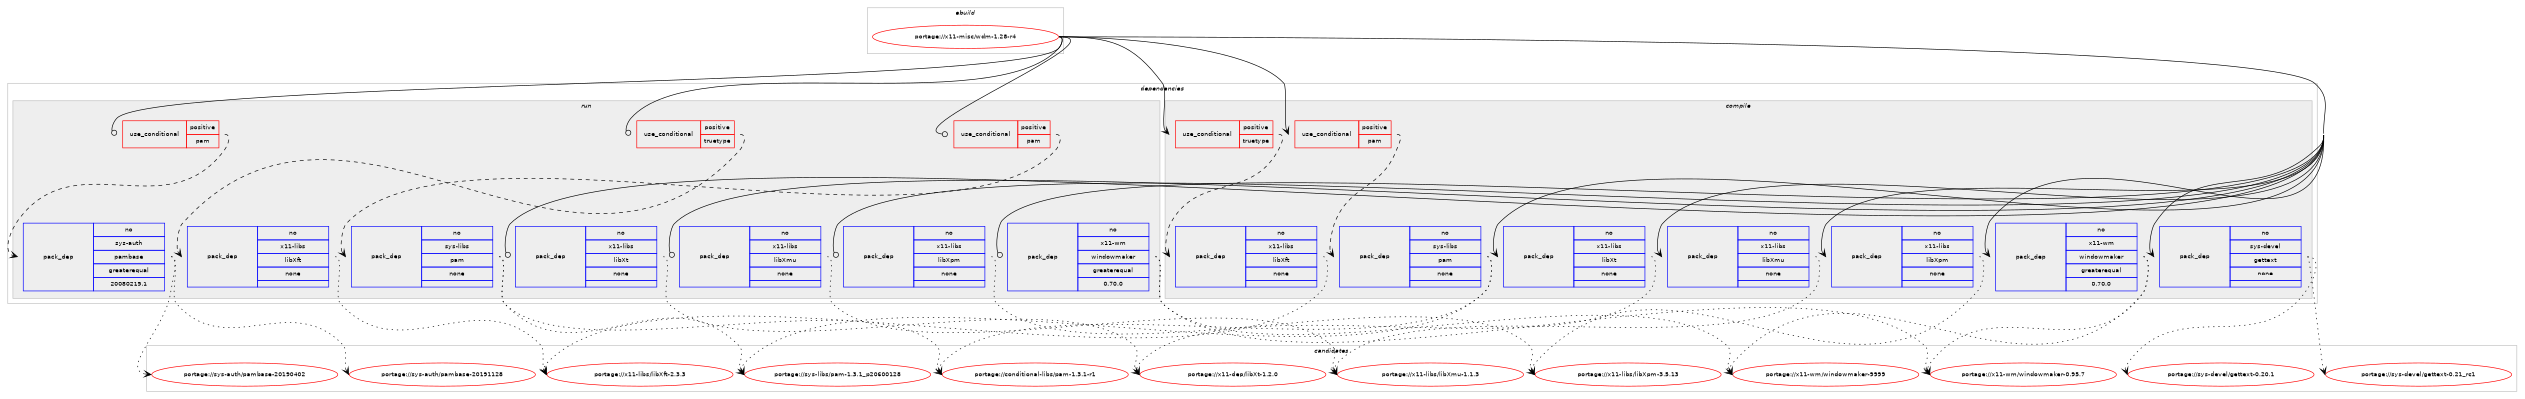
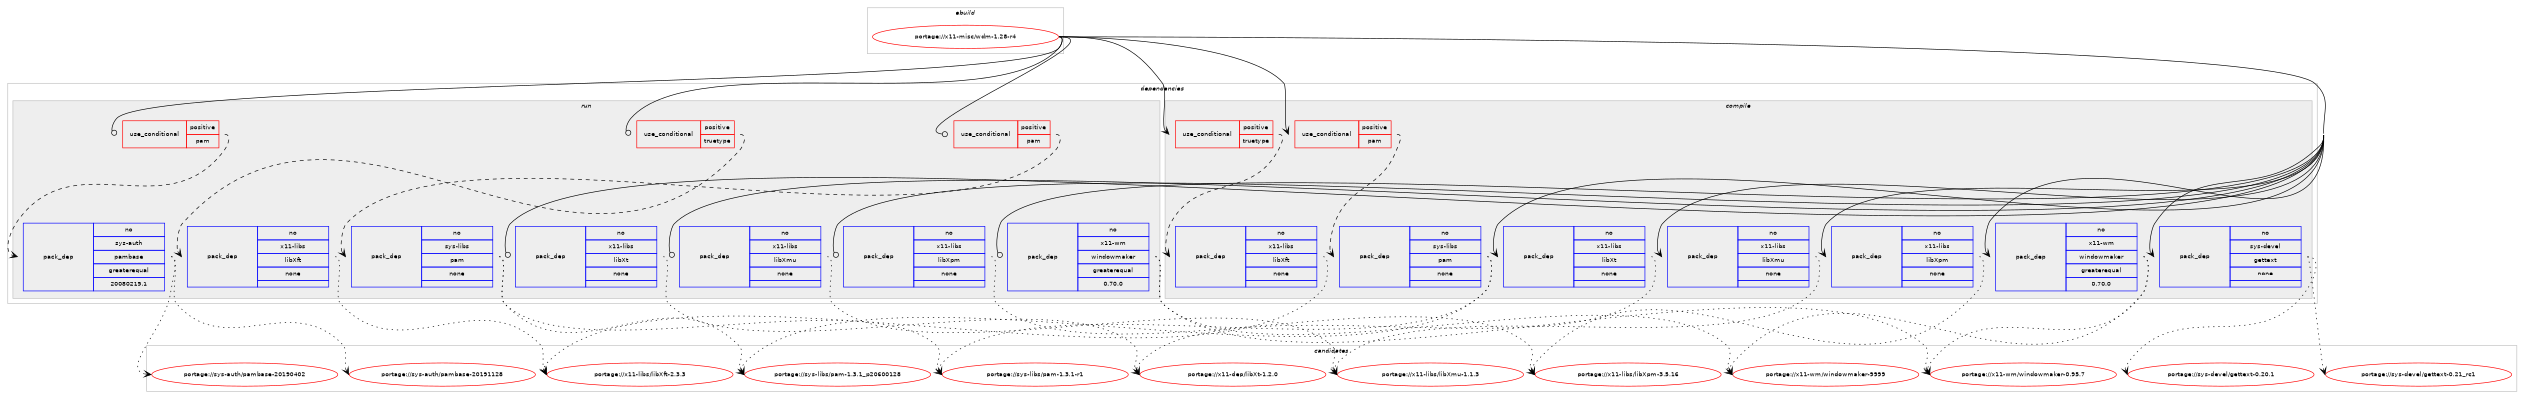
(1035, 375) -> (1035, 375)
(1628, 375) -> (1628, 375)
